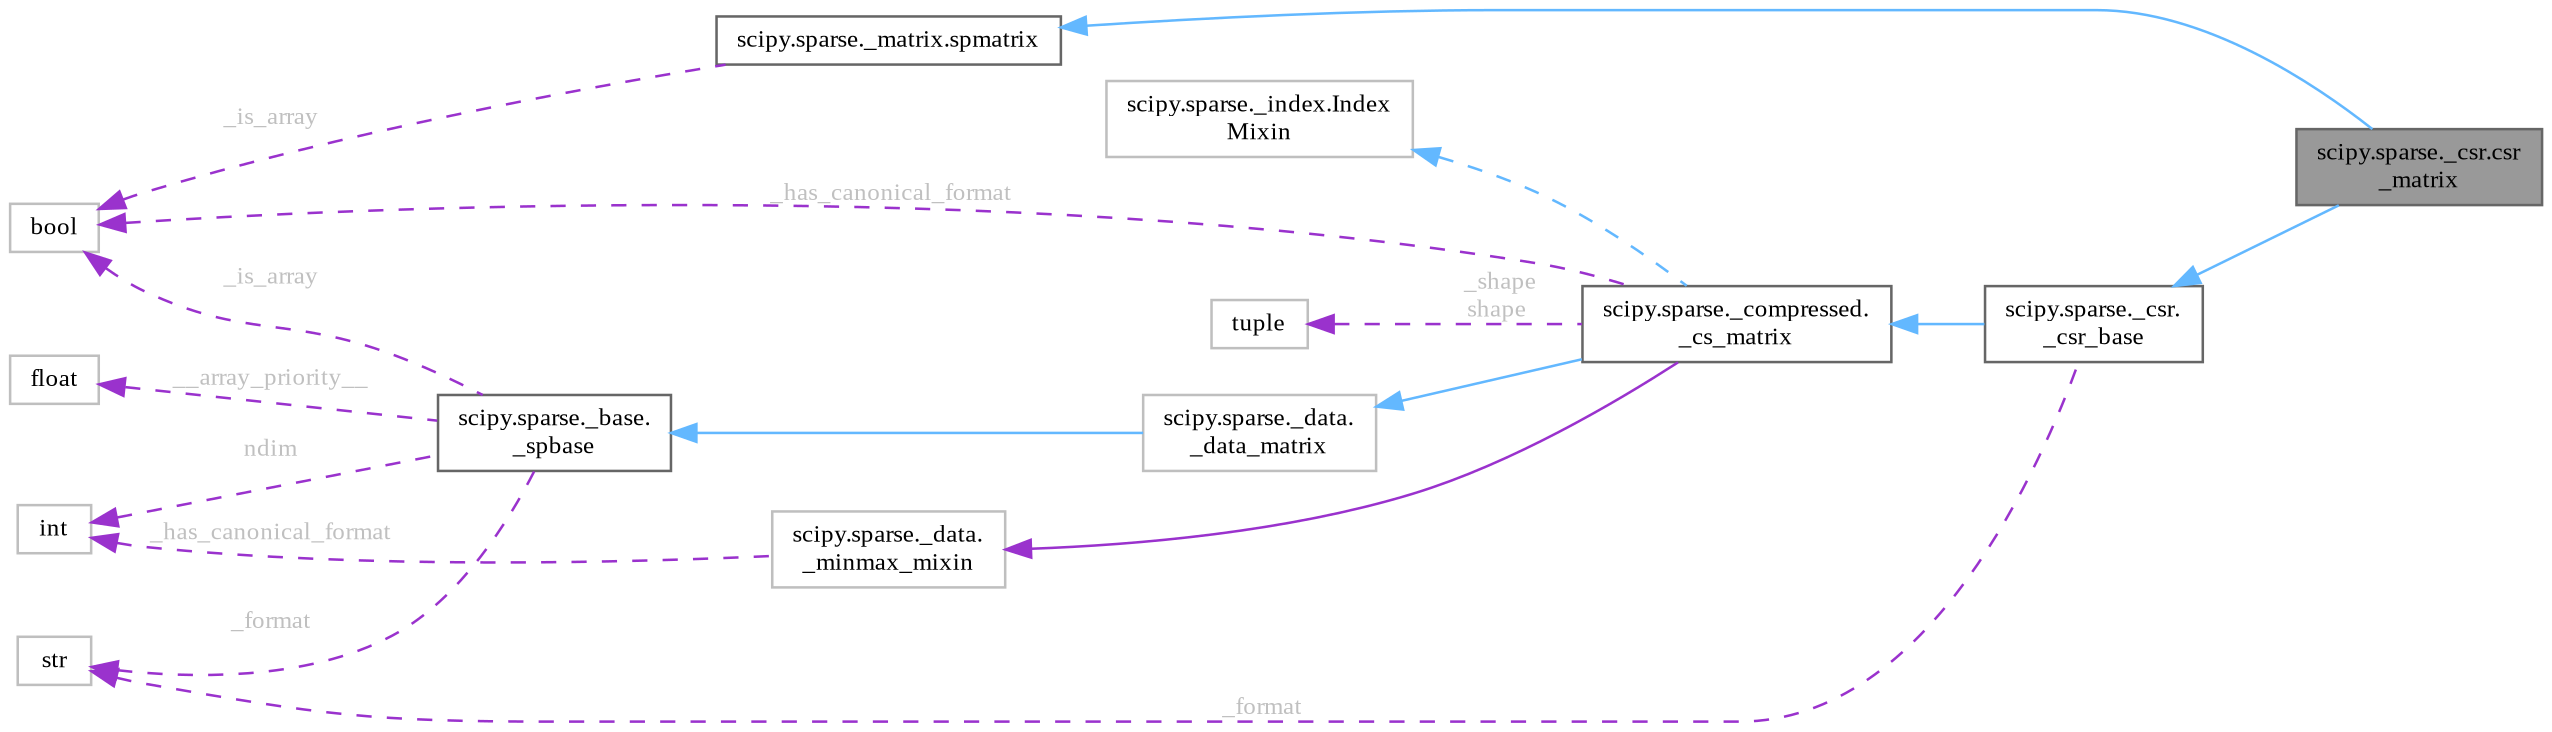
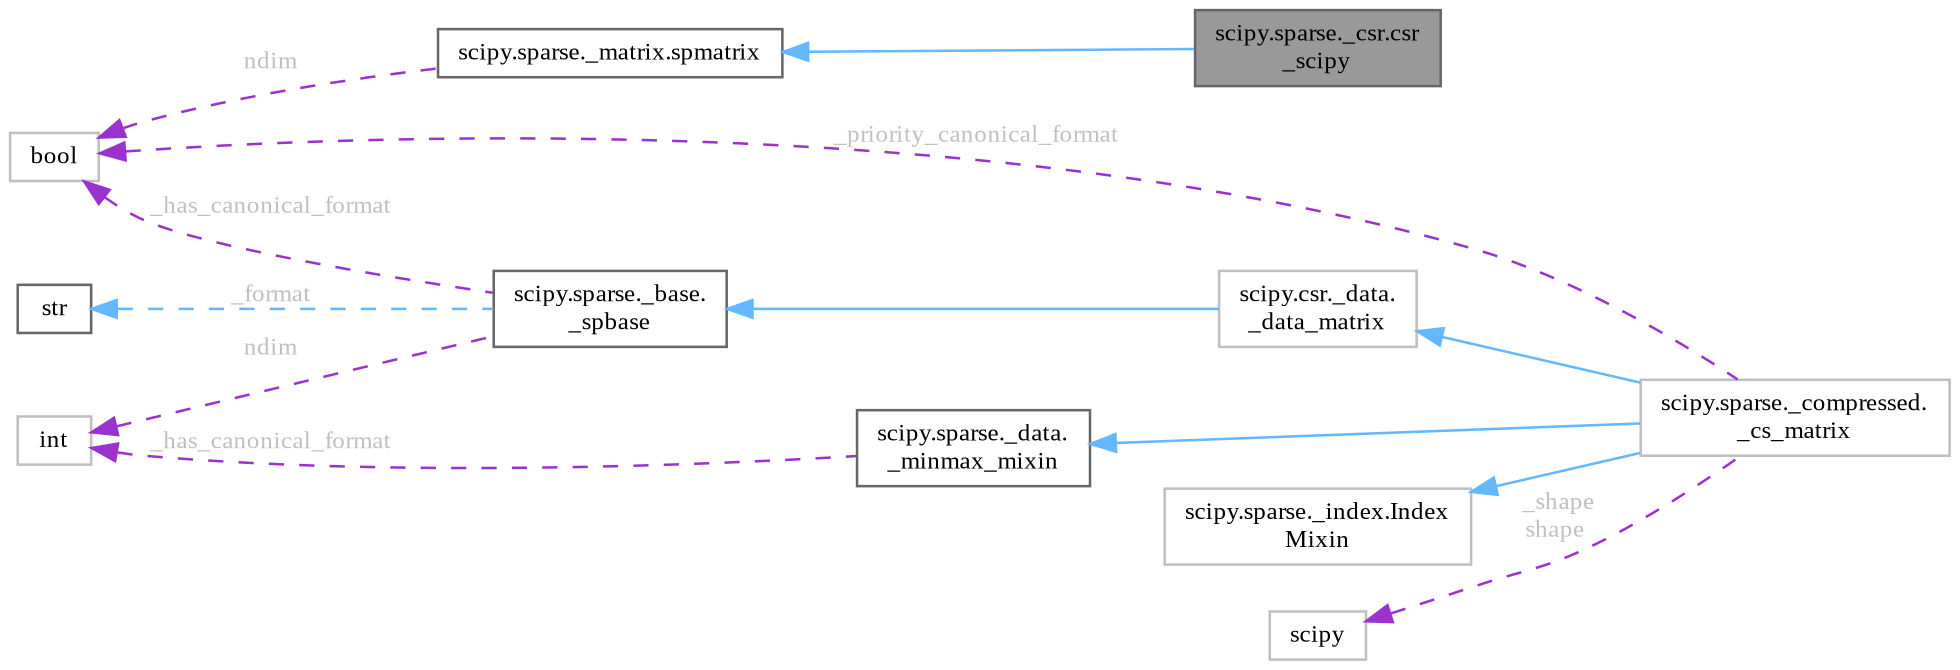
(268, 118) -> (268, 62)
(2419, 167) -> (1318, 48)
(889, 194) -> (974, 135)
(1569, 209) -> (1568, 470)
(268, 277) -> (268, 206)
(1260, 324) -> (1318, 636)
(1737, 324) -> (1795, 418)
(2094, 324) -> none
(54, 380) -> none
(1260, 433) -> (1318, 309)
(1369, 506) -> (1378, 433)
(889, 549) -> (974, 448)
(364, 648) -> (306, 309)
(54, 661) -> (54, 309)
